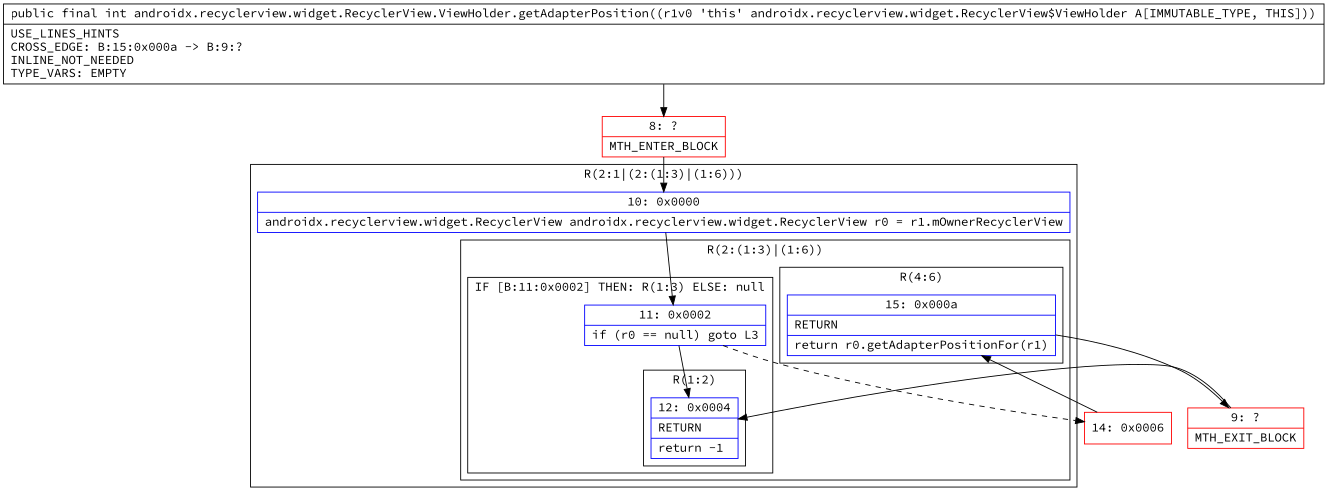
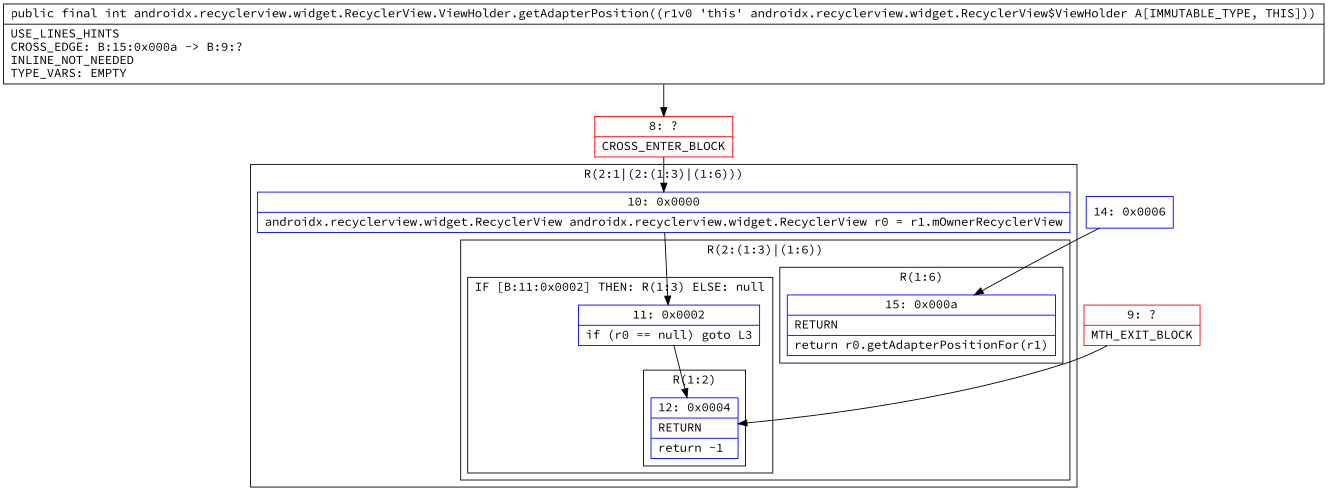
(664, 146) -> (664, 146)
(921, 277) -> (921, 277)
(1144, 356) -> none
(880, 387) -> none
(1128, 428) -> (1130, 212)
